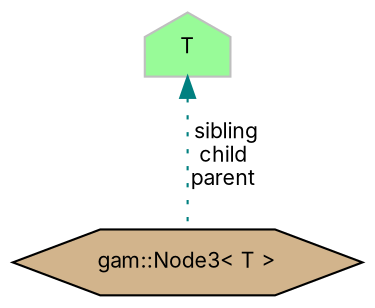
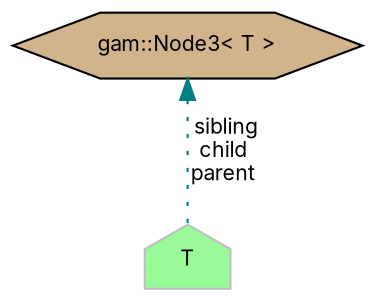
(188, 164) -> (188, 162)
